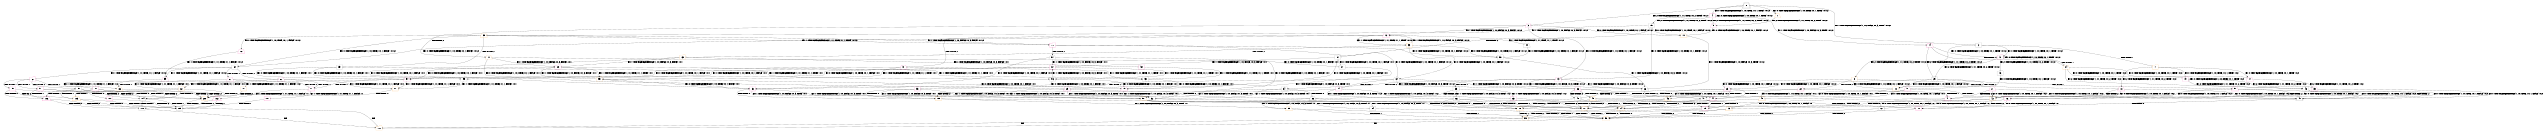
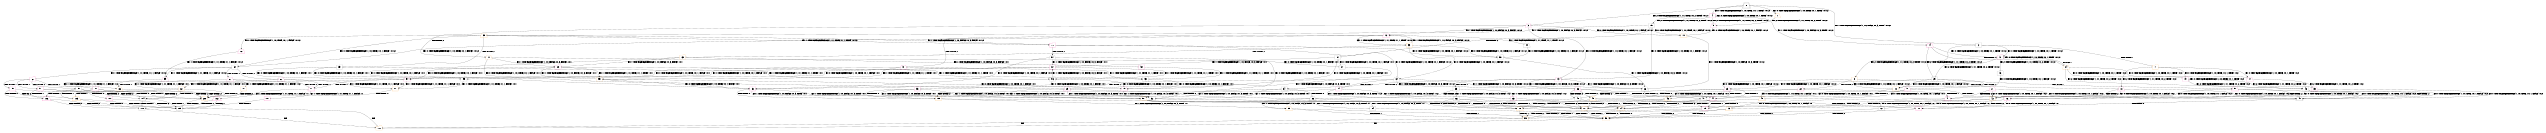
(2068, 62) -> (2068, 62)
